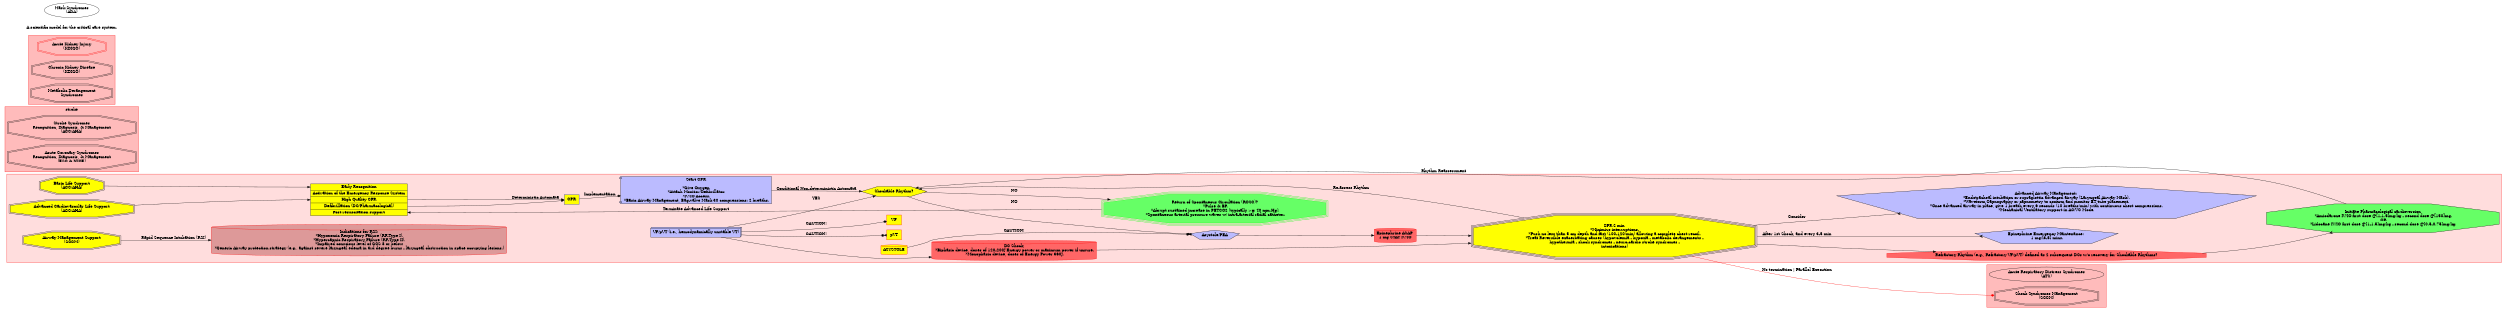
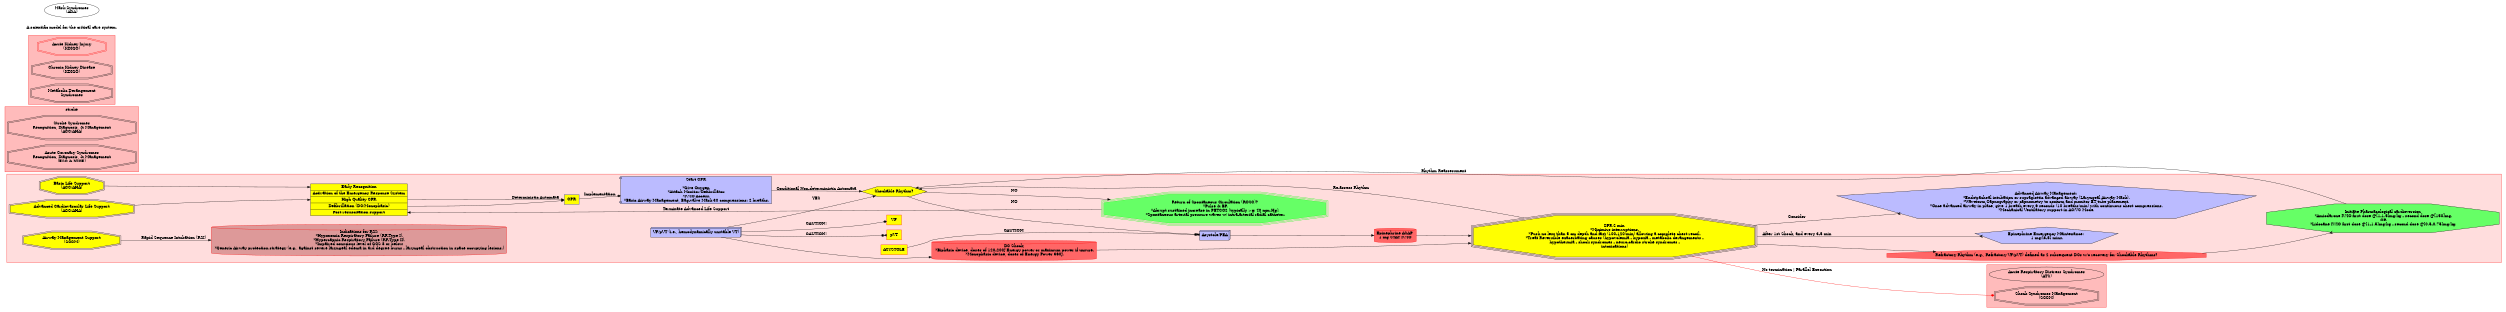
(359, 206) -> (359, 206)
(1215, 235) -> (1215, 235)
(894, 250) -> (894, 250)
